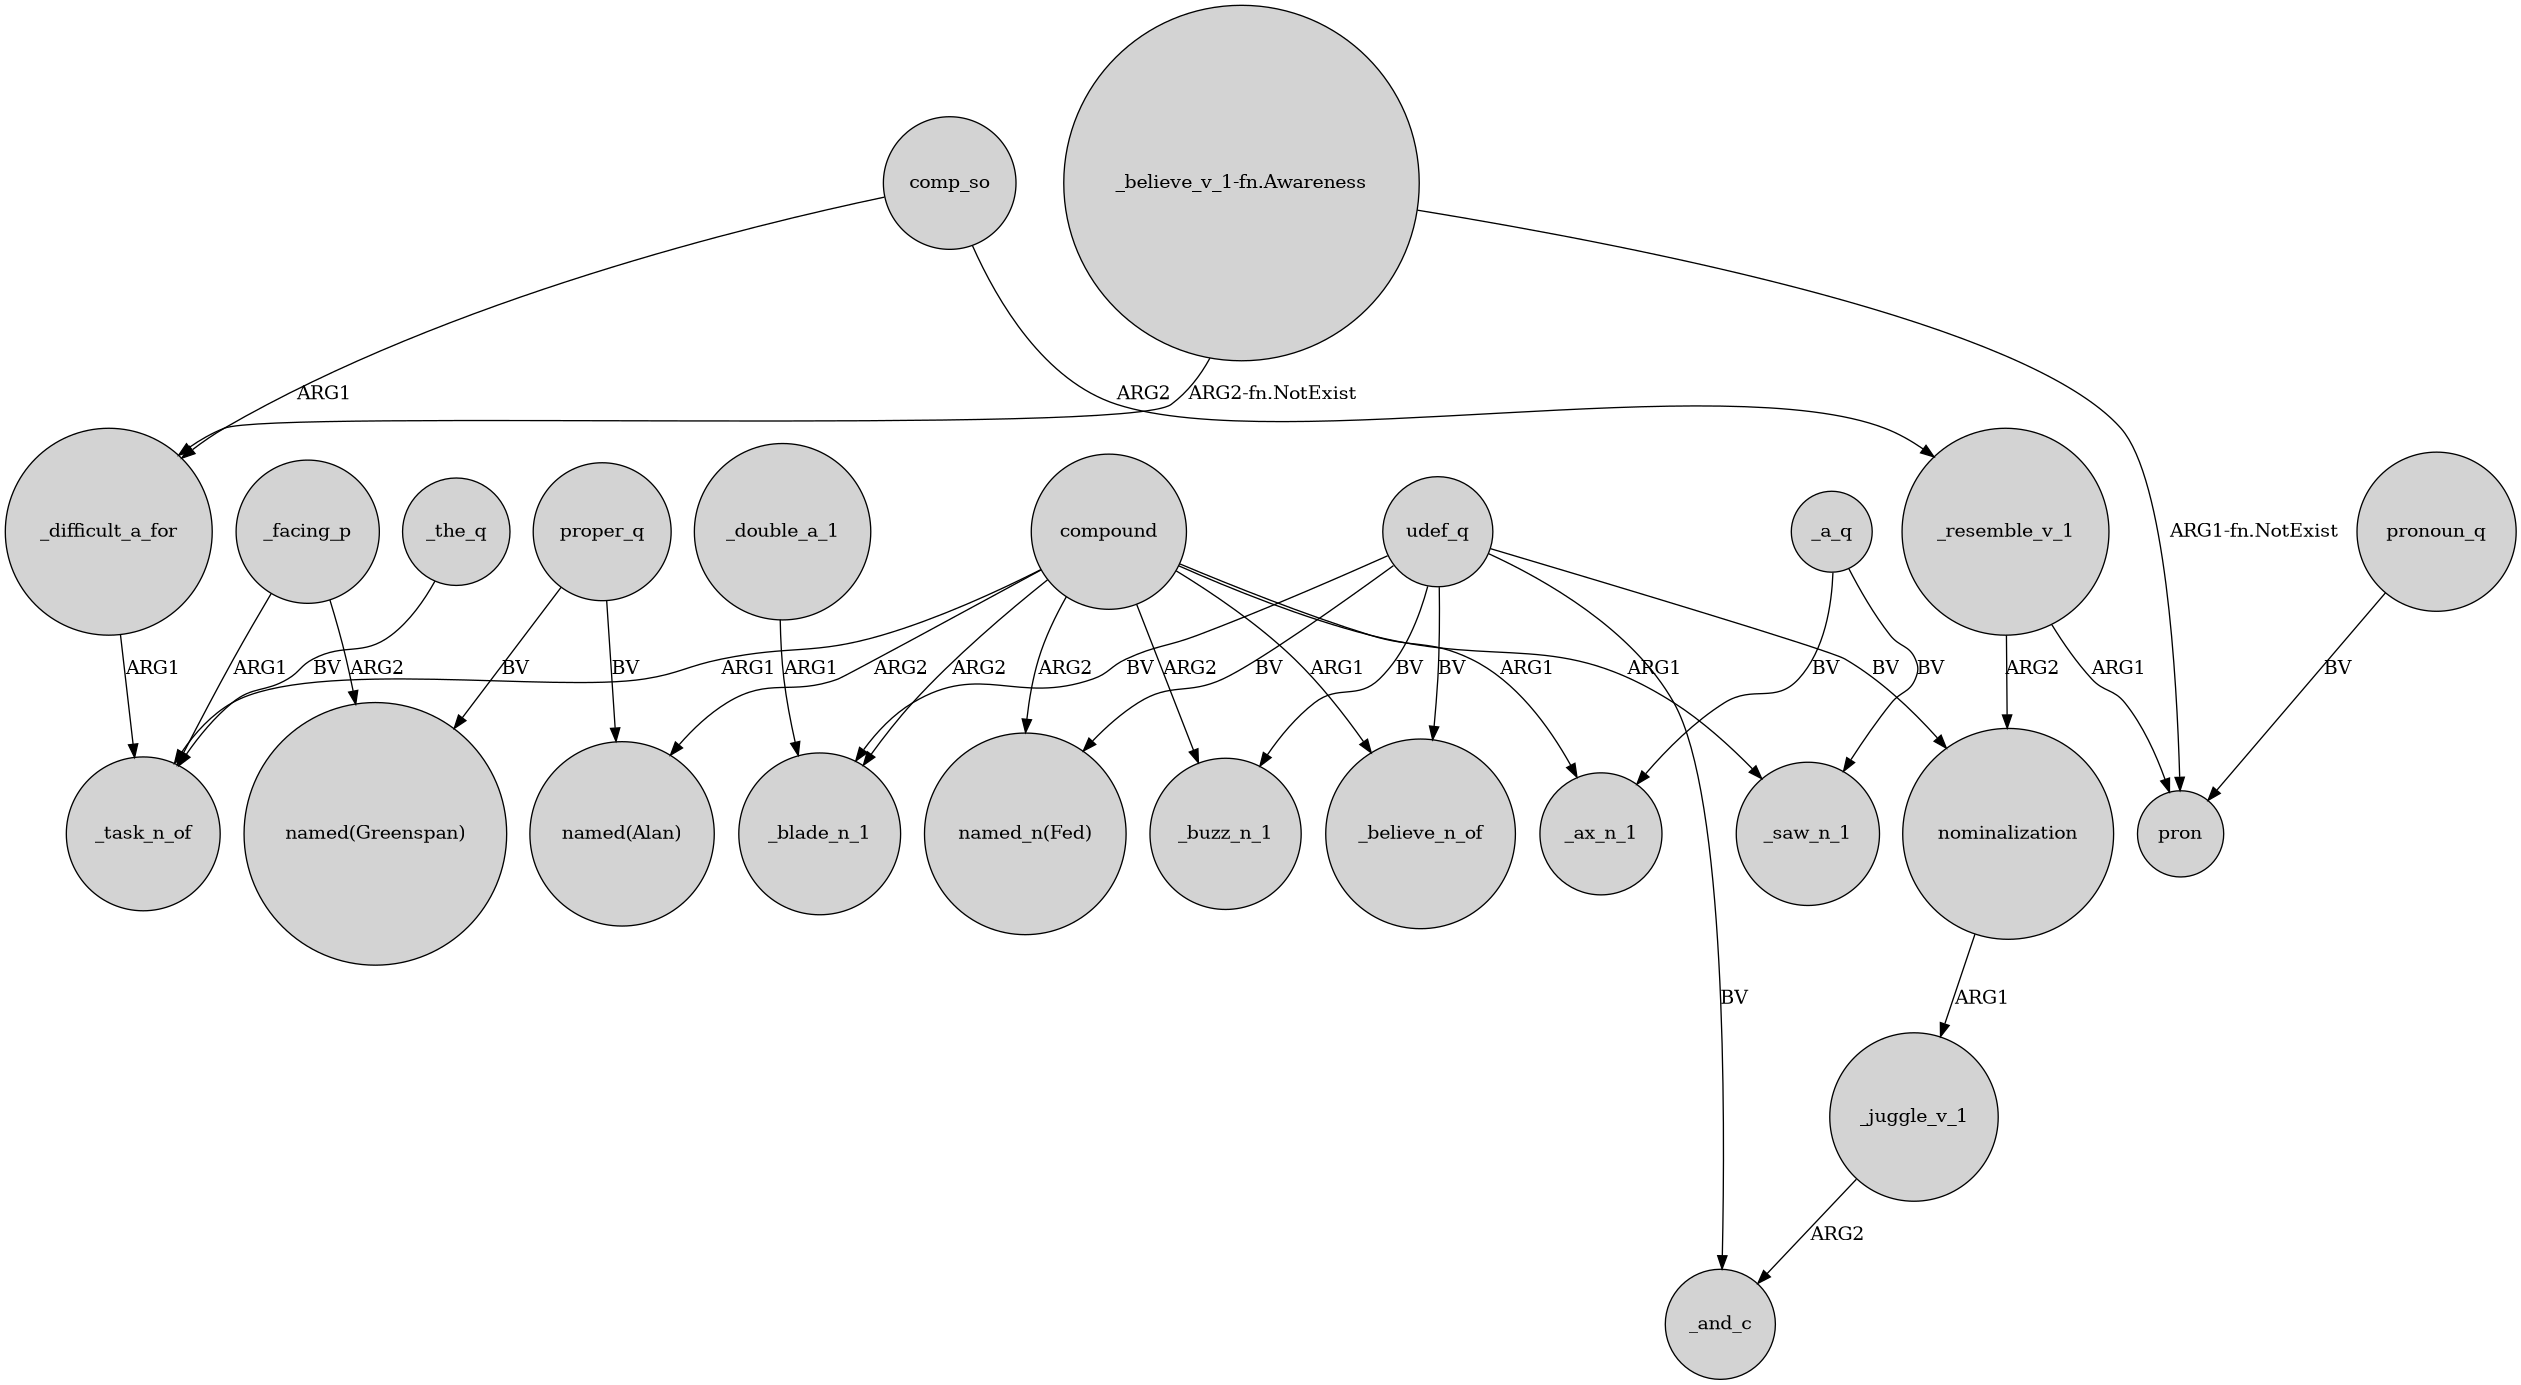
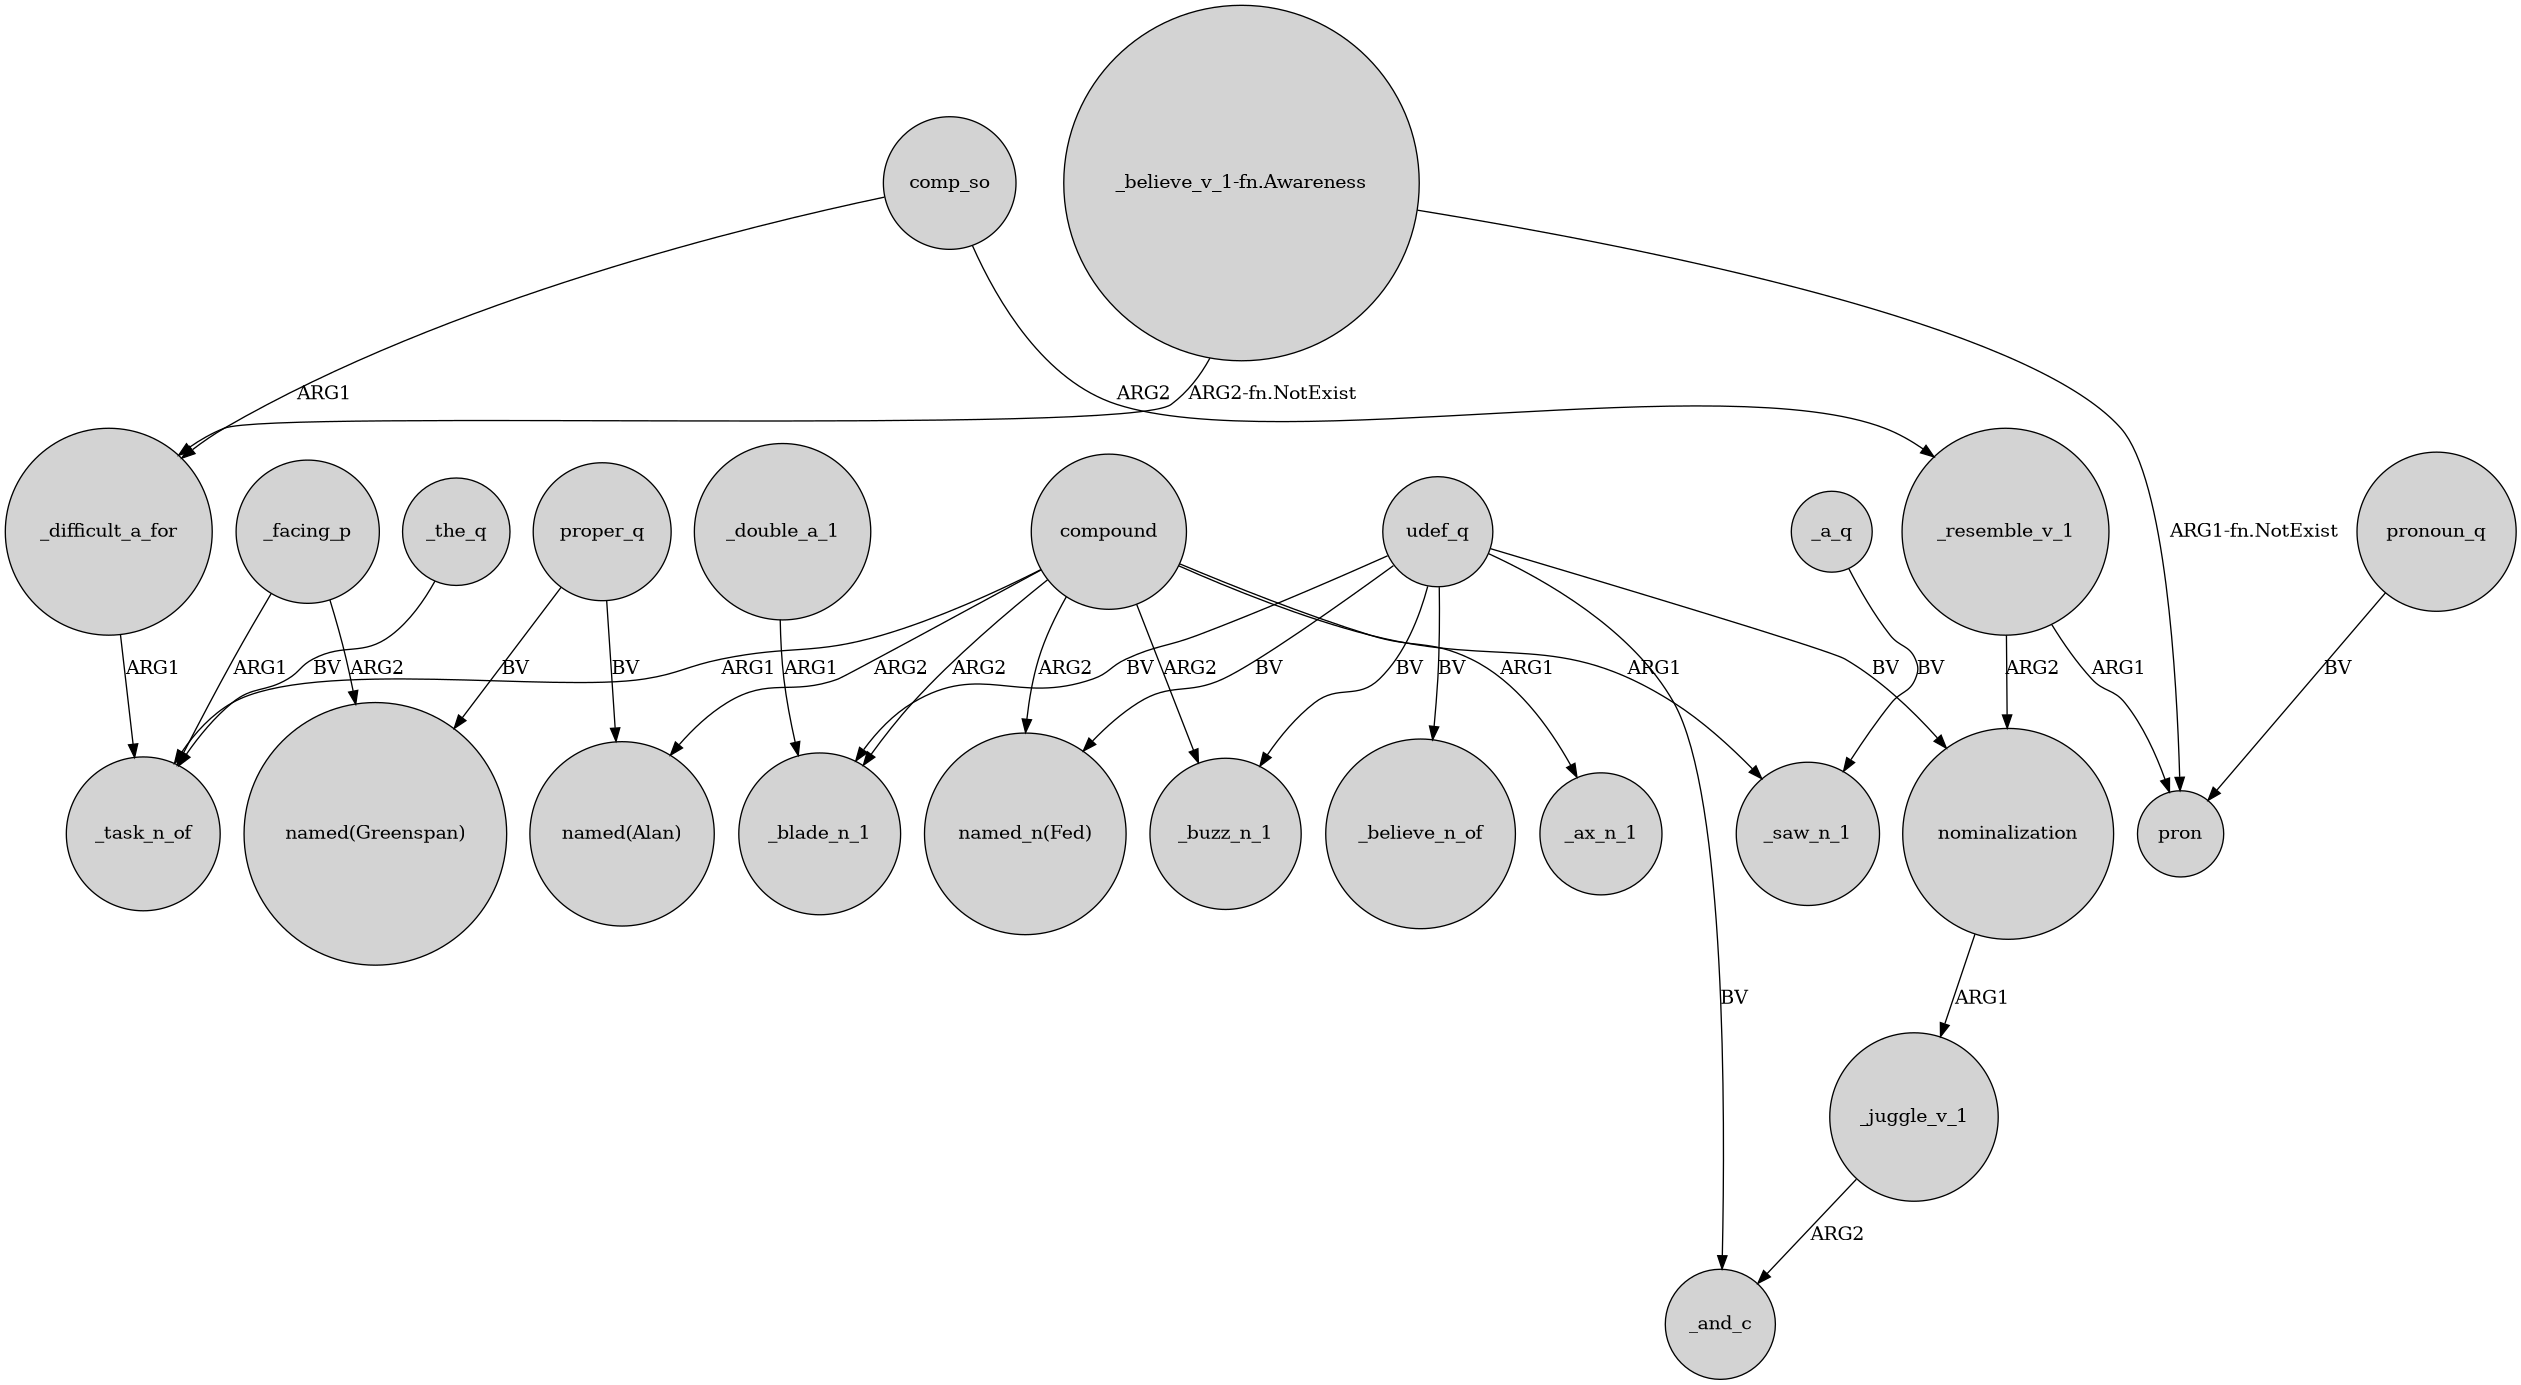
(1270, 637) -> none
(1767, 693) -> none
